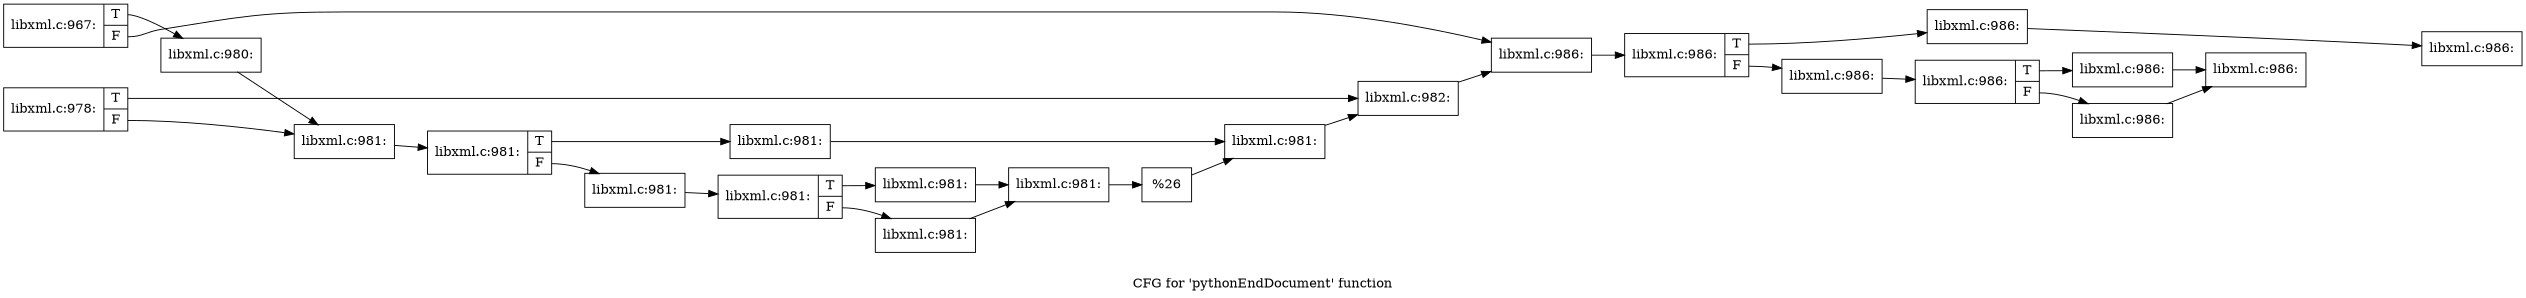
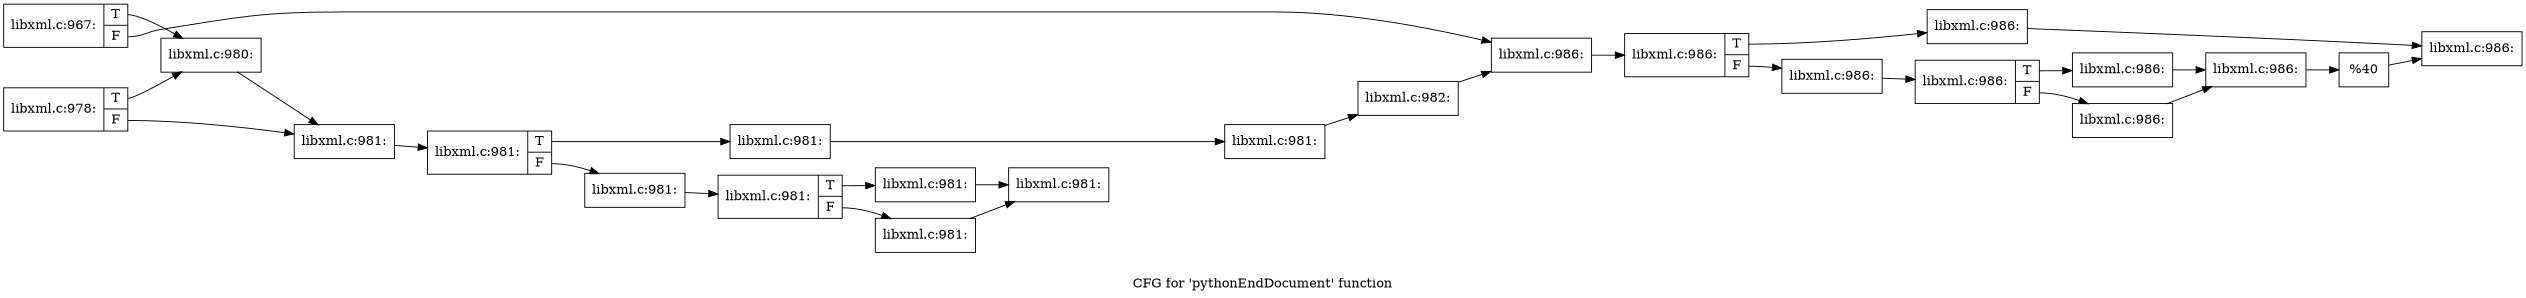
none -> (2364, 70)
(738, 98) -> (151, 89)
(1167, 185) -> none
